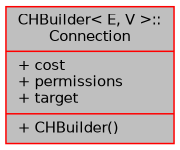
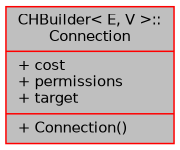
(68, 128) -> (73, 128)
